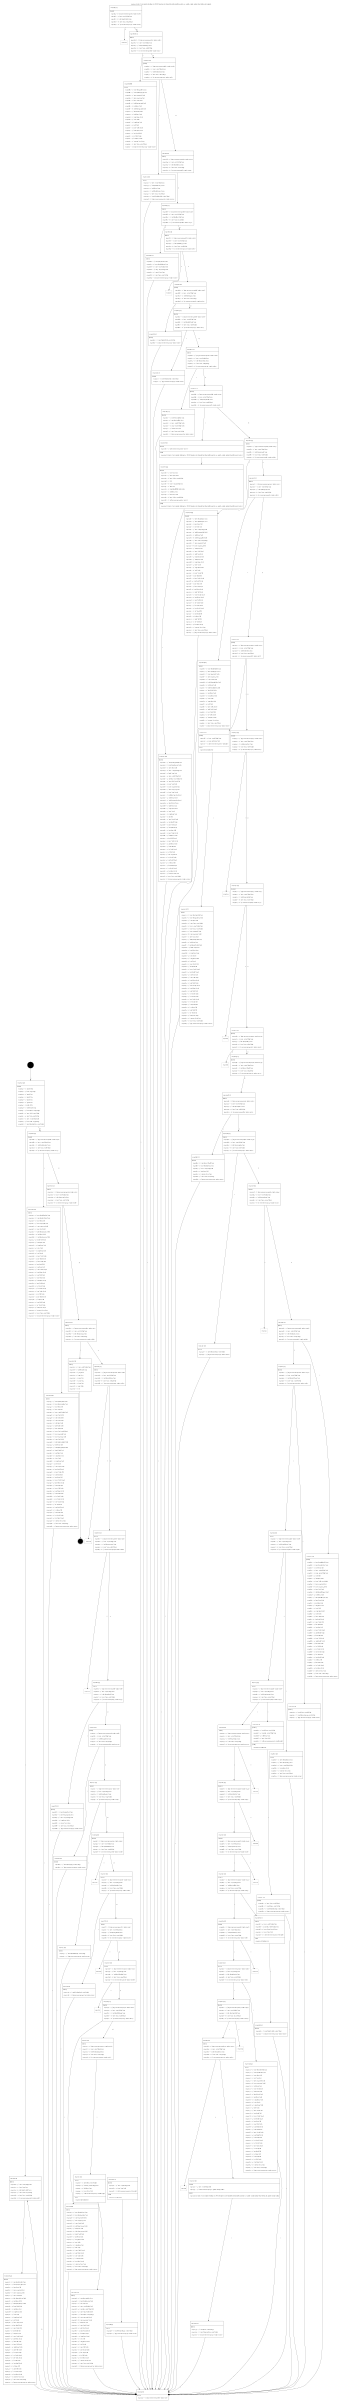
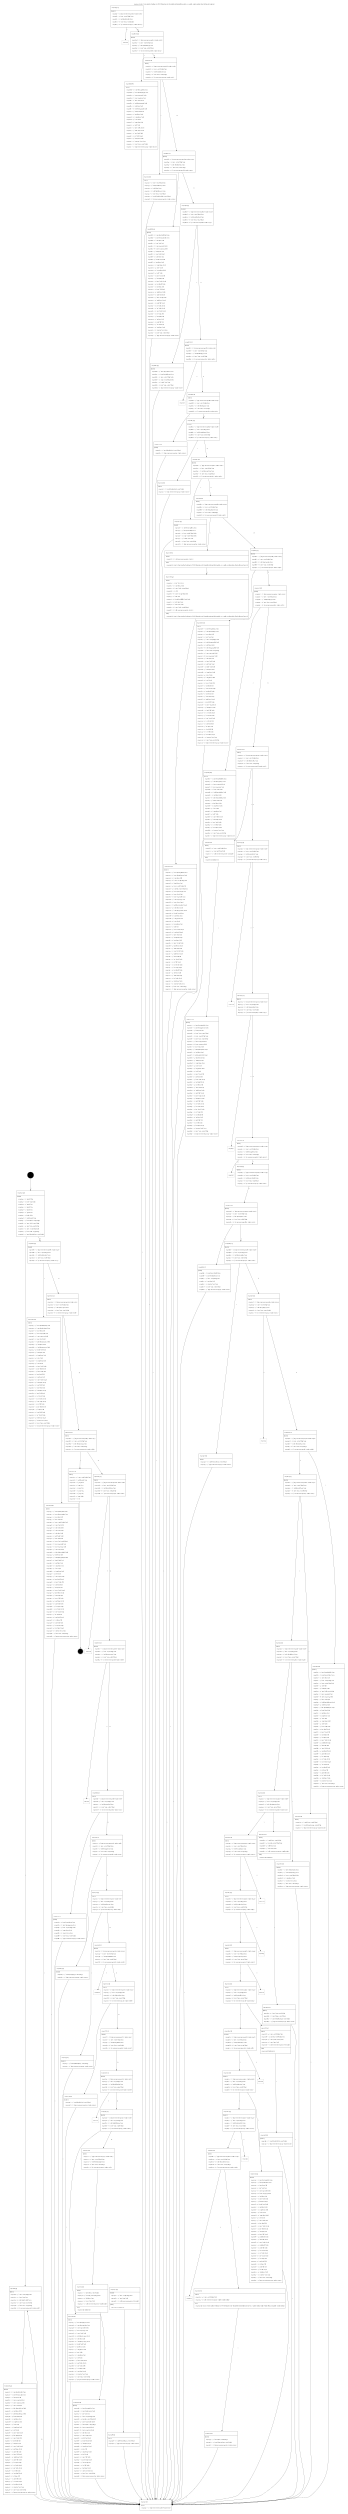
none -> (163, 282)
(99, 1971) -> none
